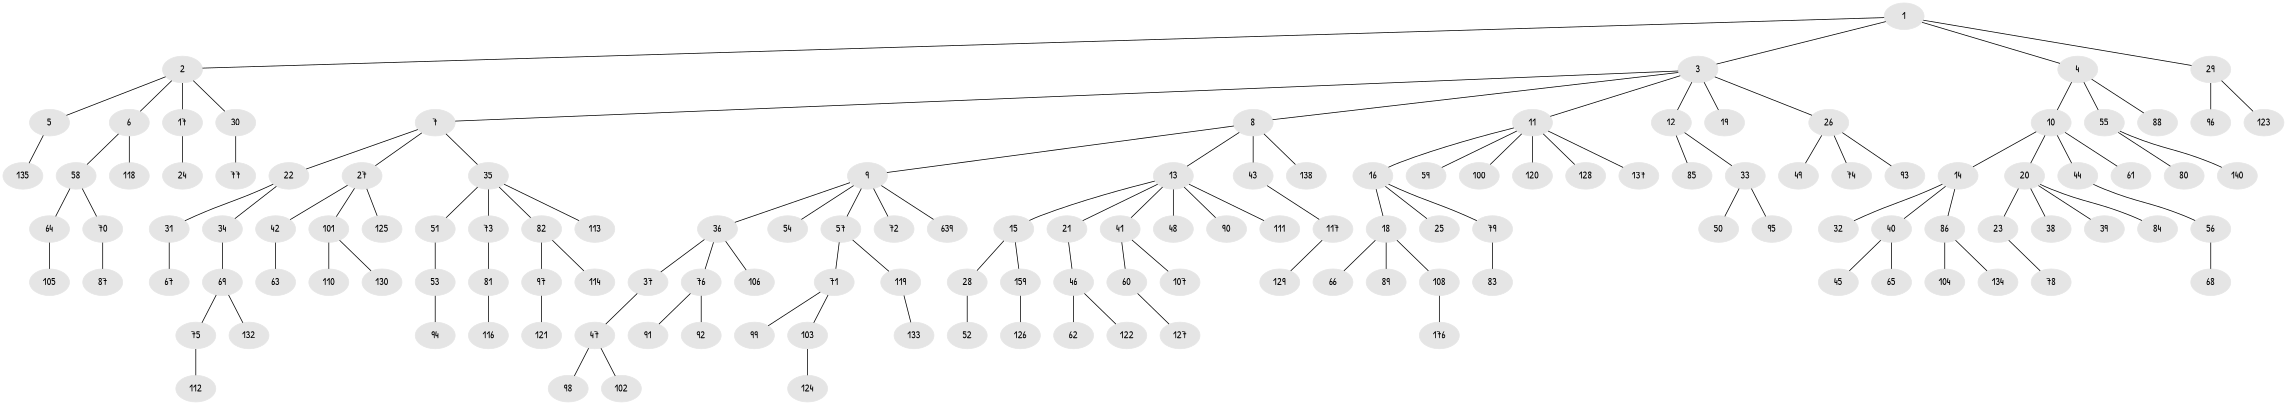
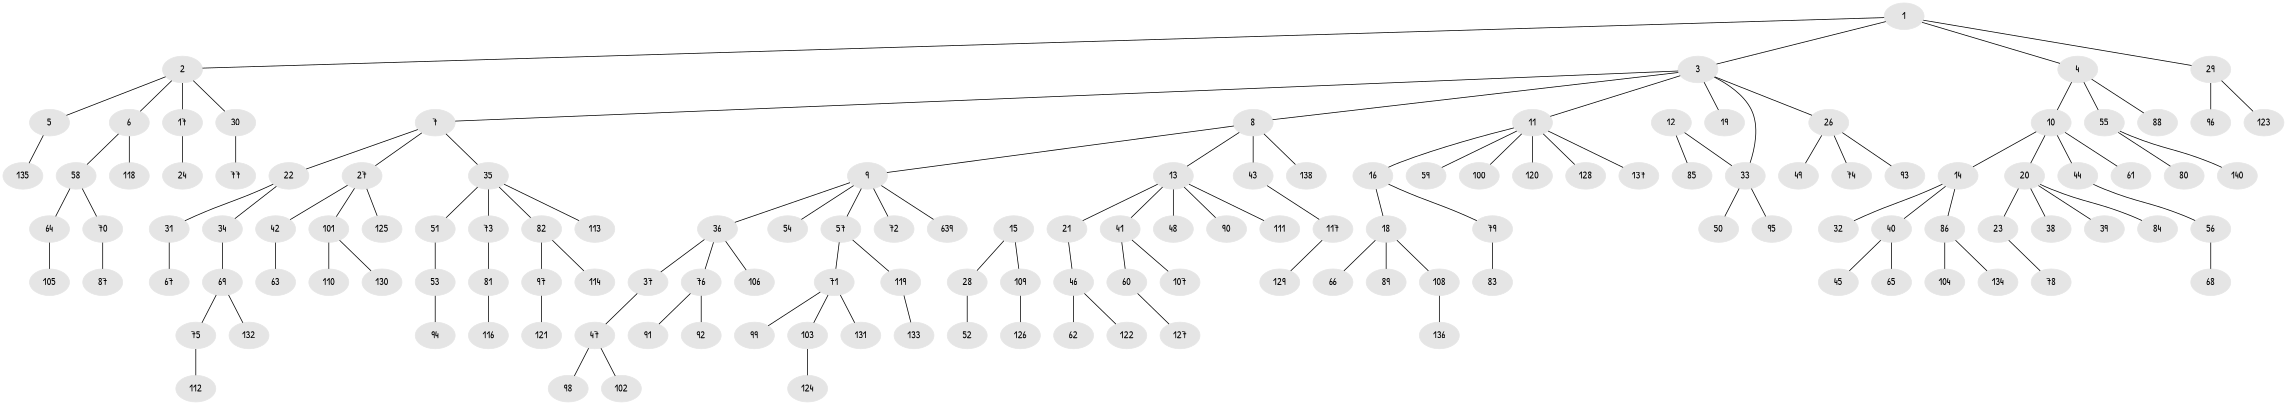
(1685, 96) -> (1752, 112)
(1091, 199) -> none
(1439, 229) -> none
(1020, 282) -> (1020, 282)
none -> (861, 335)
(1439, 335) -> (1439, 335)
